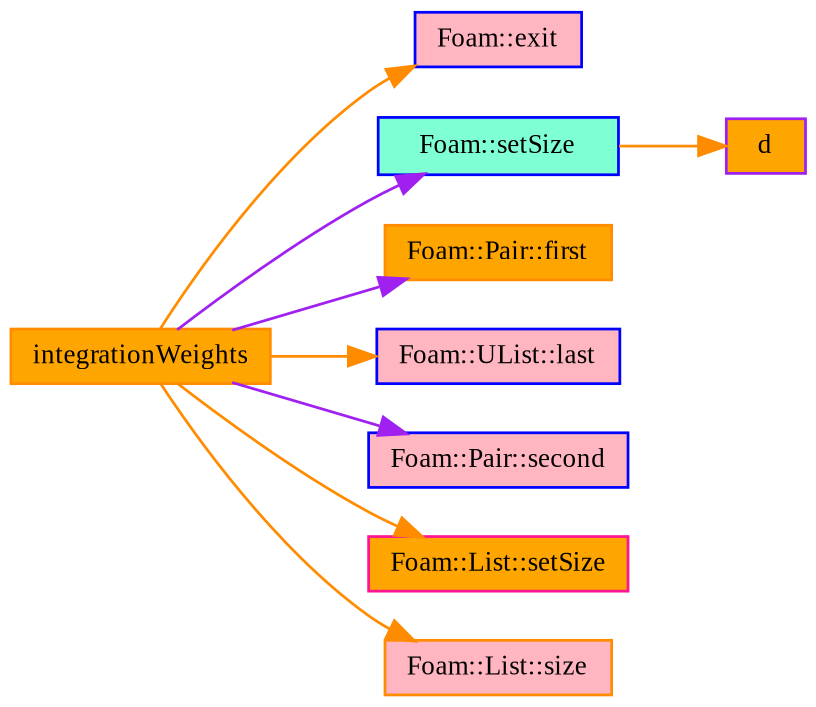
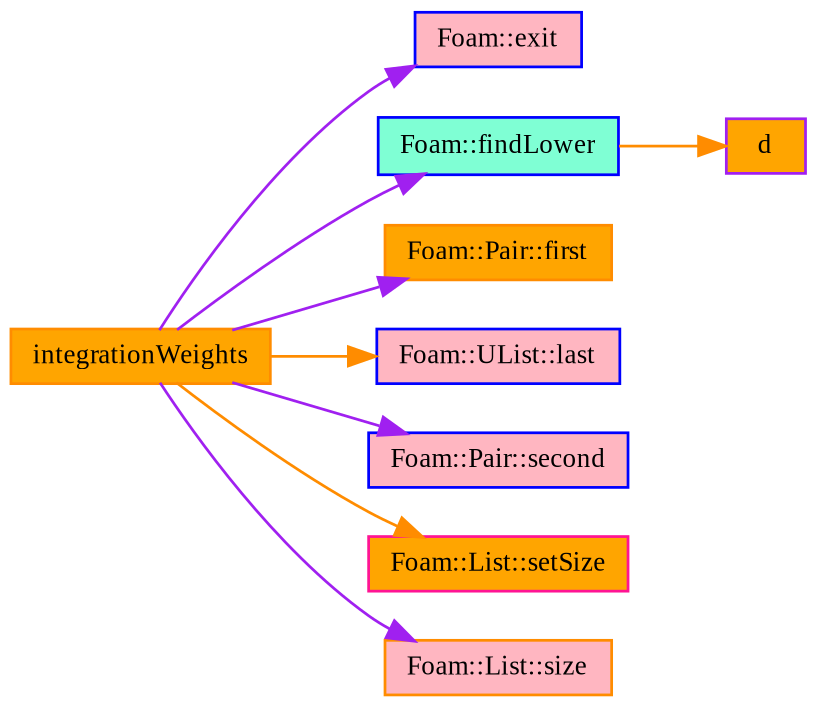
(498, 146) -> (498, 146)
(262, 192) -> (262, 192)
(263, 518) -> (263, 518)
